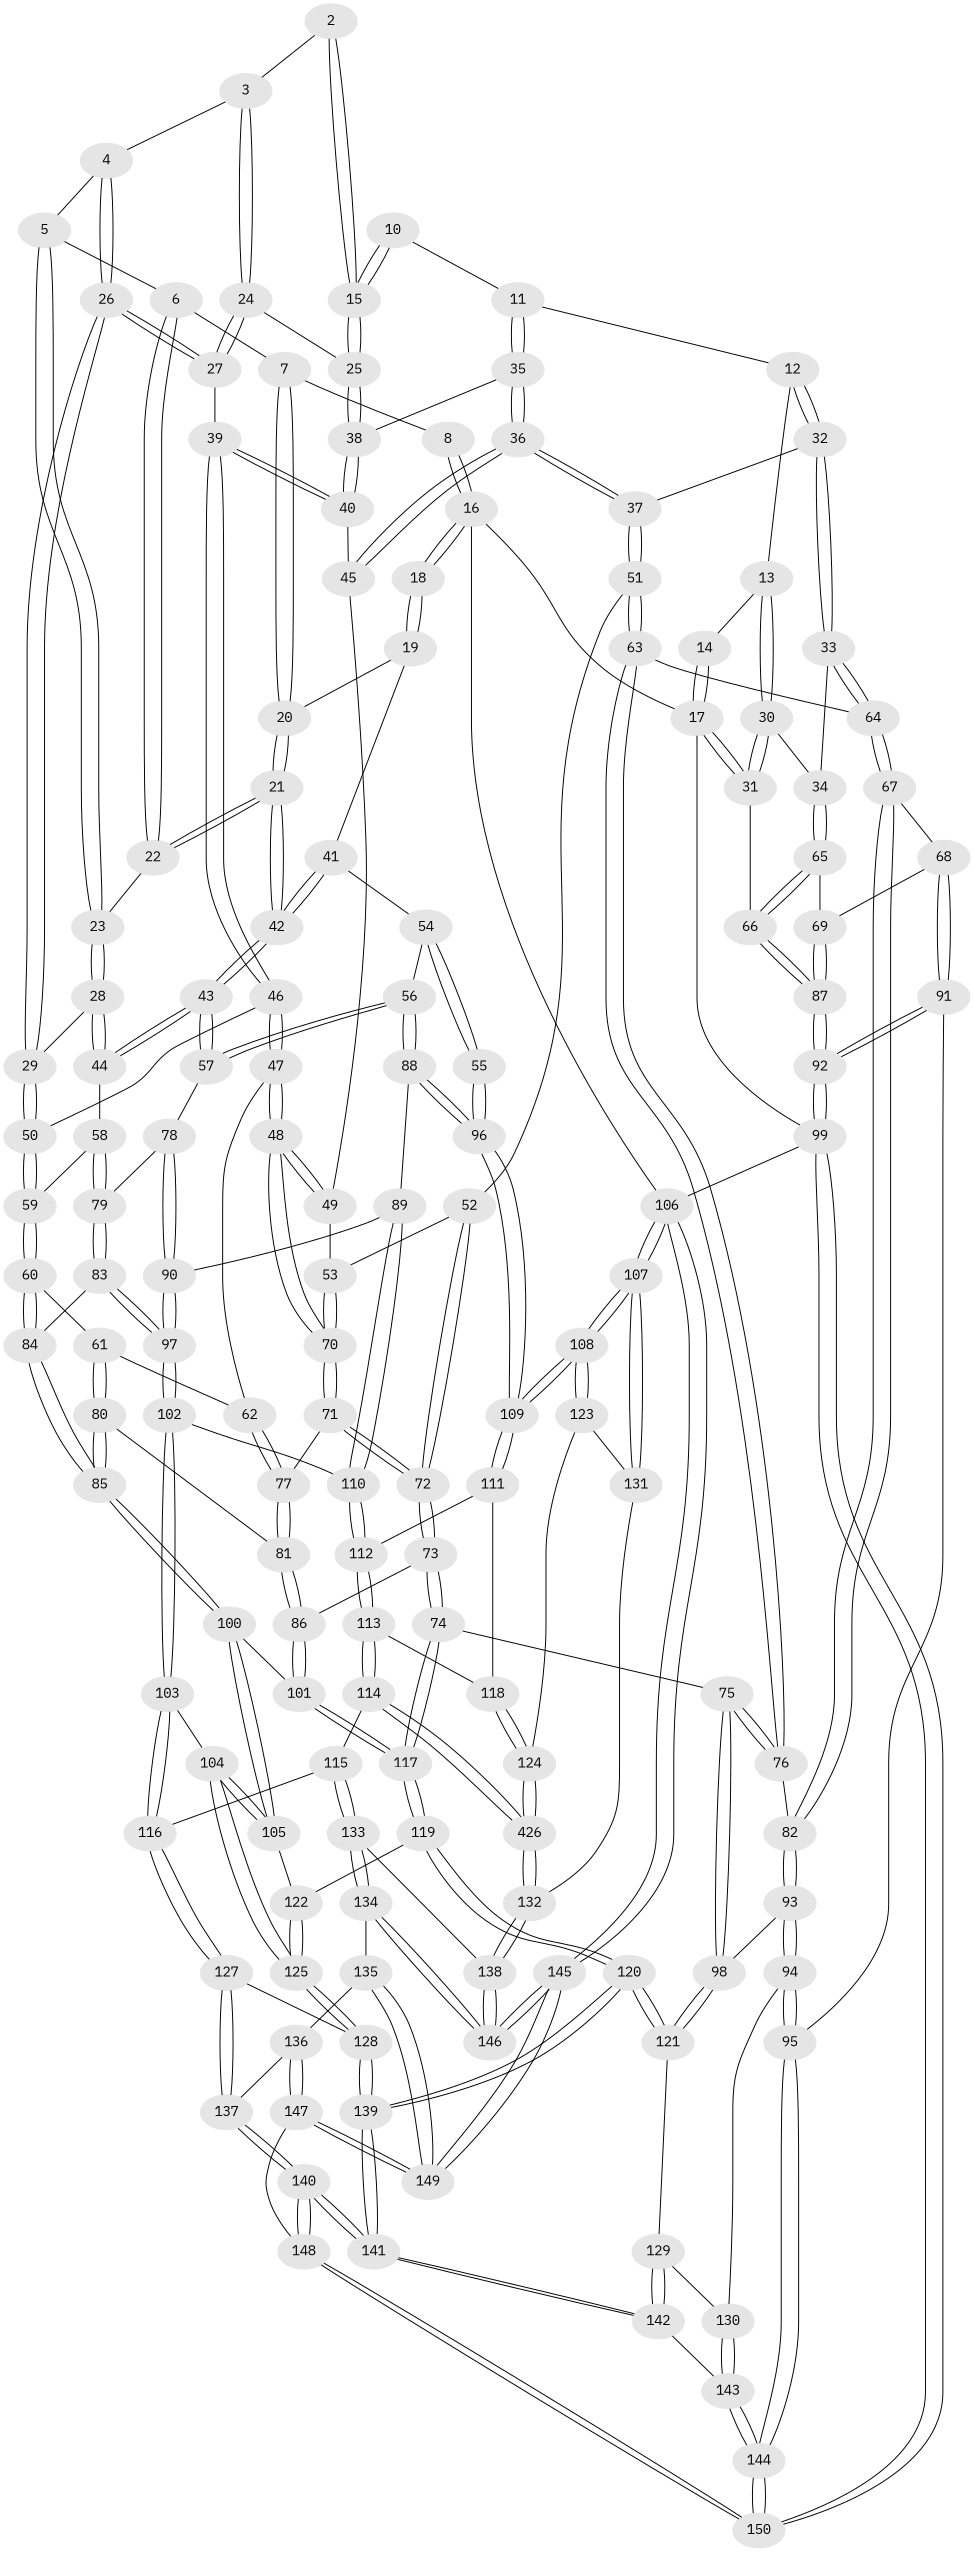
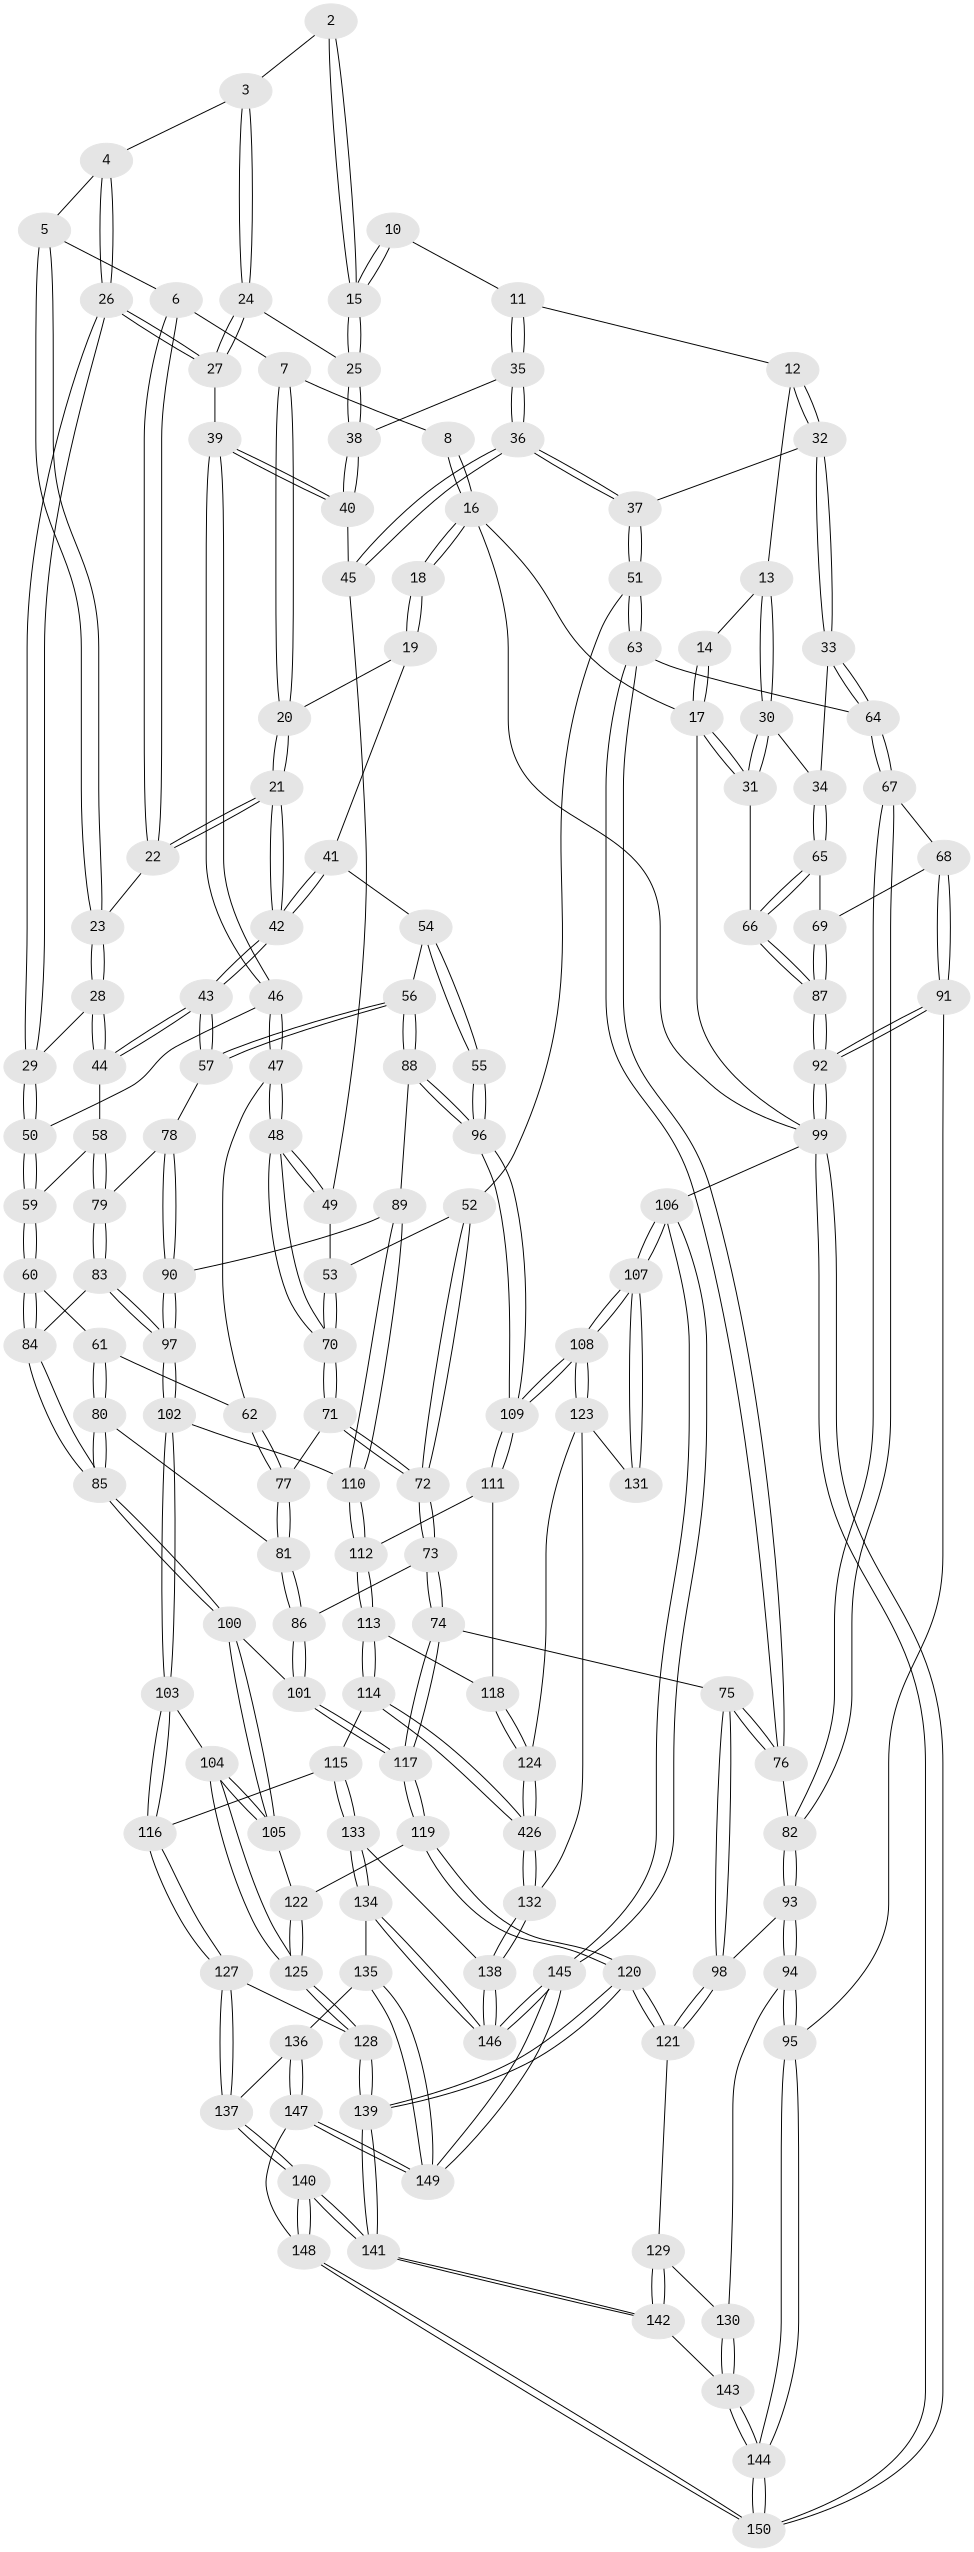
(497, 877) -> (616, 844)
(620, 1710) -> (583, 1653)
